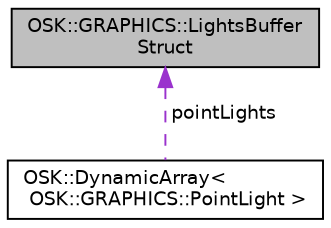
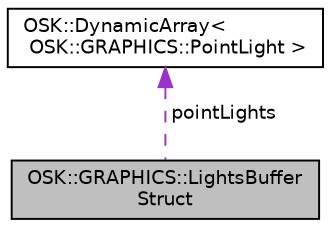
(165, 124) -> (165, 124)
